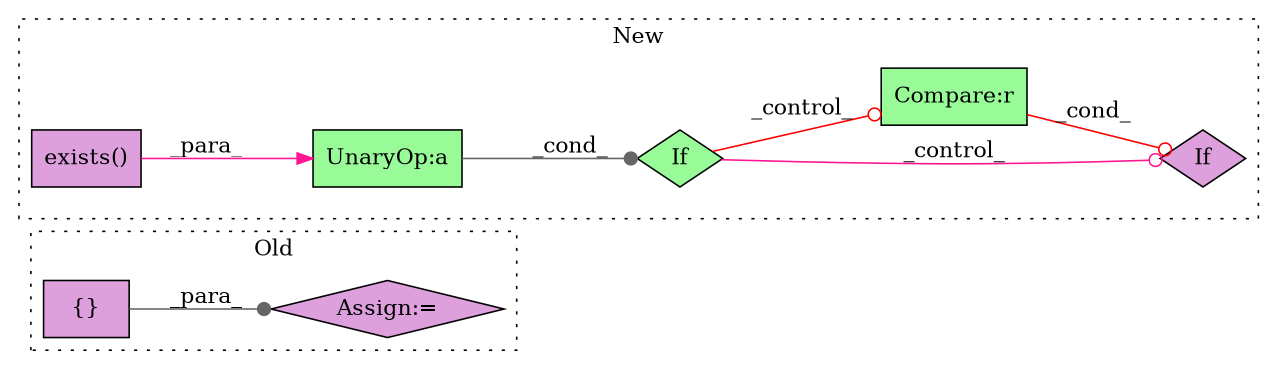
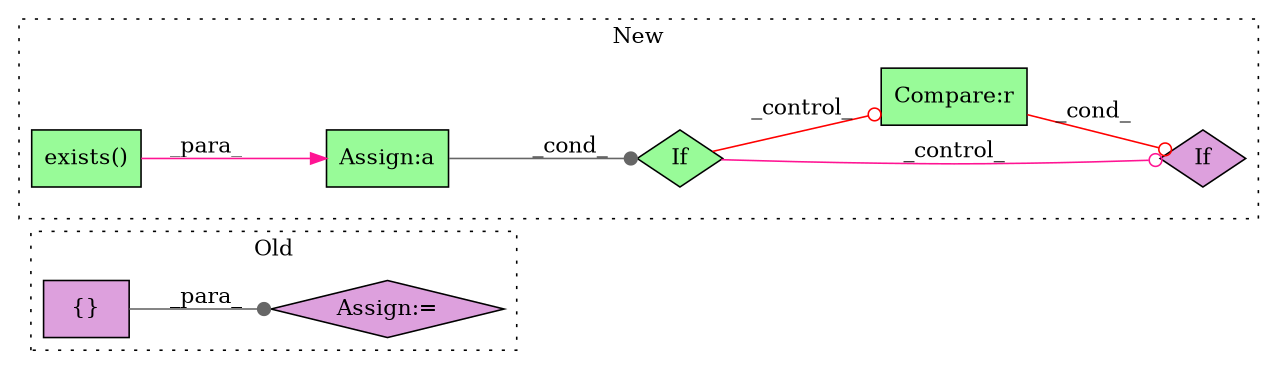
(86, 158) -> (86, 158)
(388, 158) -> (388, 158)
